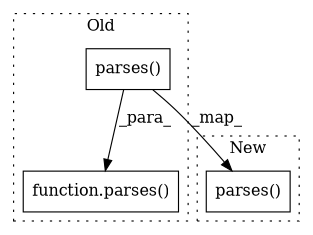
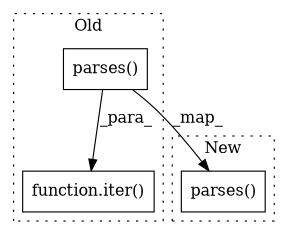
(101, 192) -> (88, 192)
